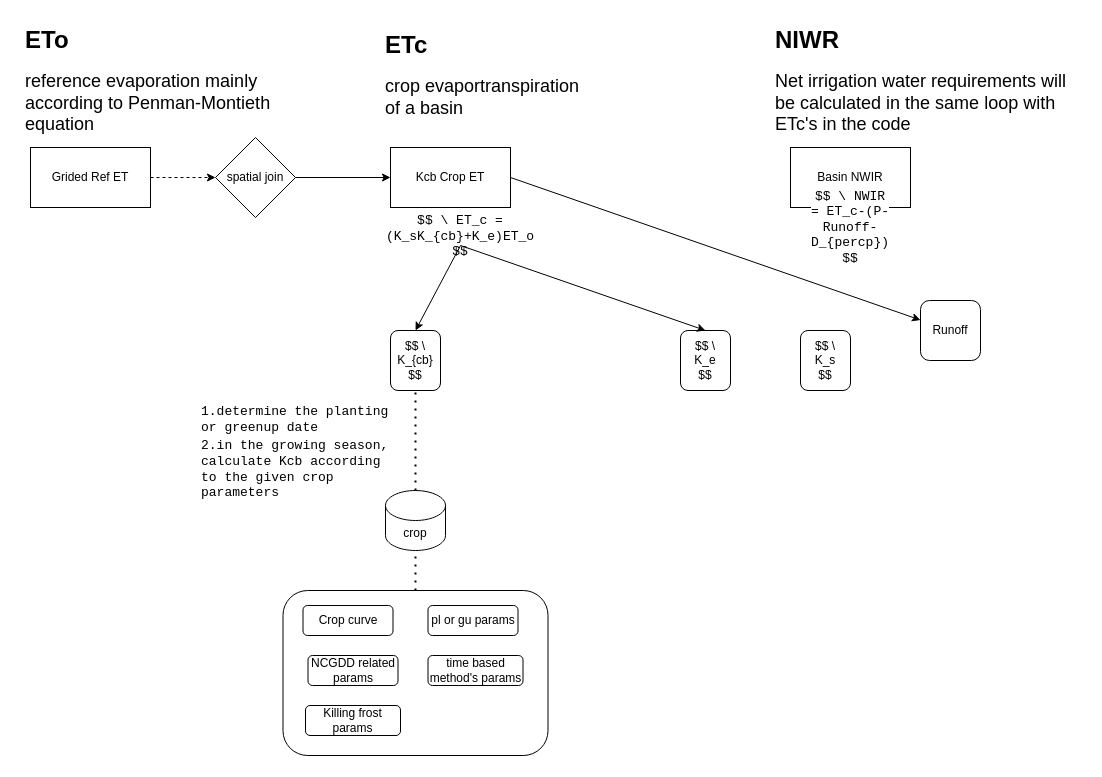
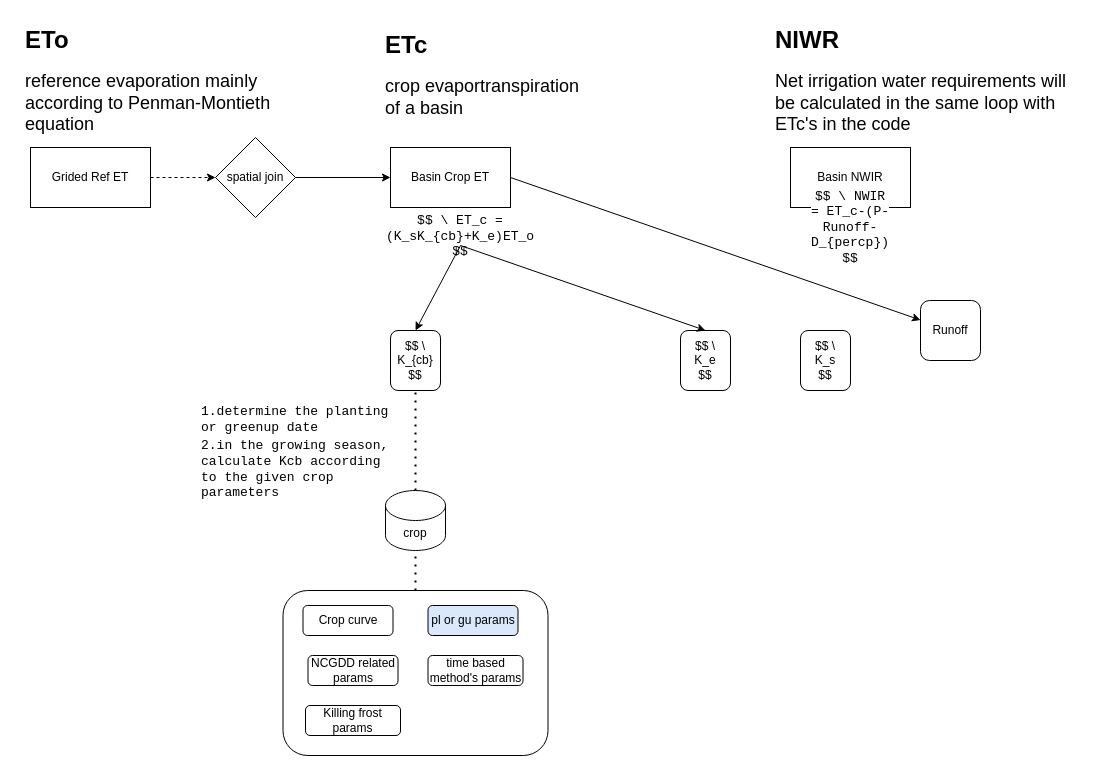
(451, 178) -> (451, 178)
(473, 621) -> (473, 621)
